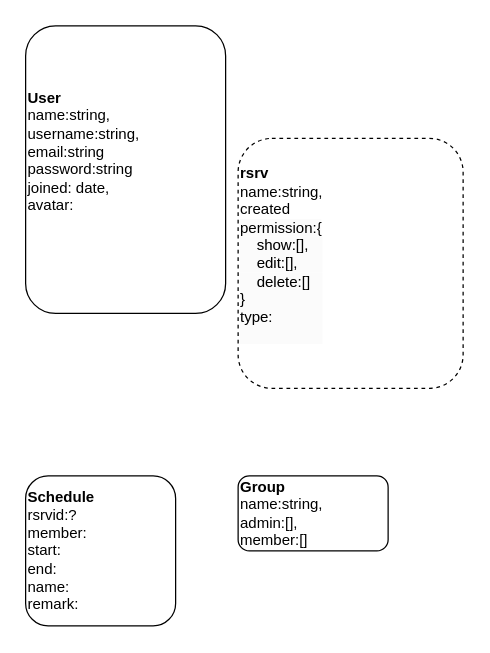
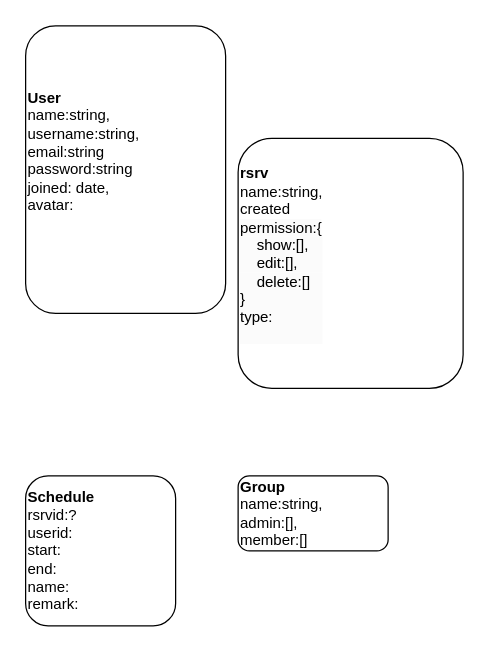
(351, 263) -> (351, 263)
(60, 551) -> (60, 551)
